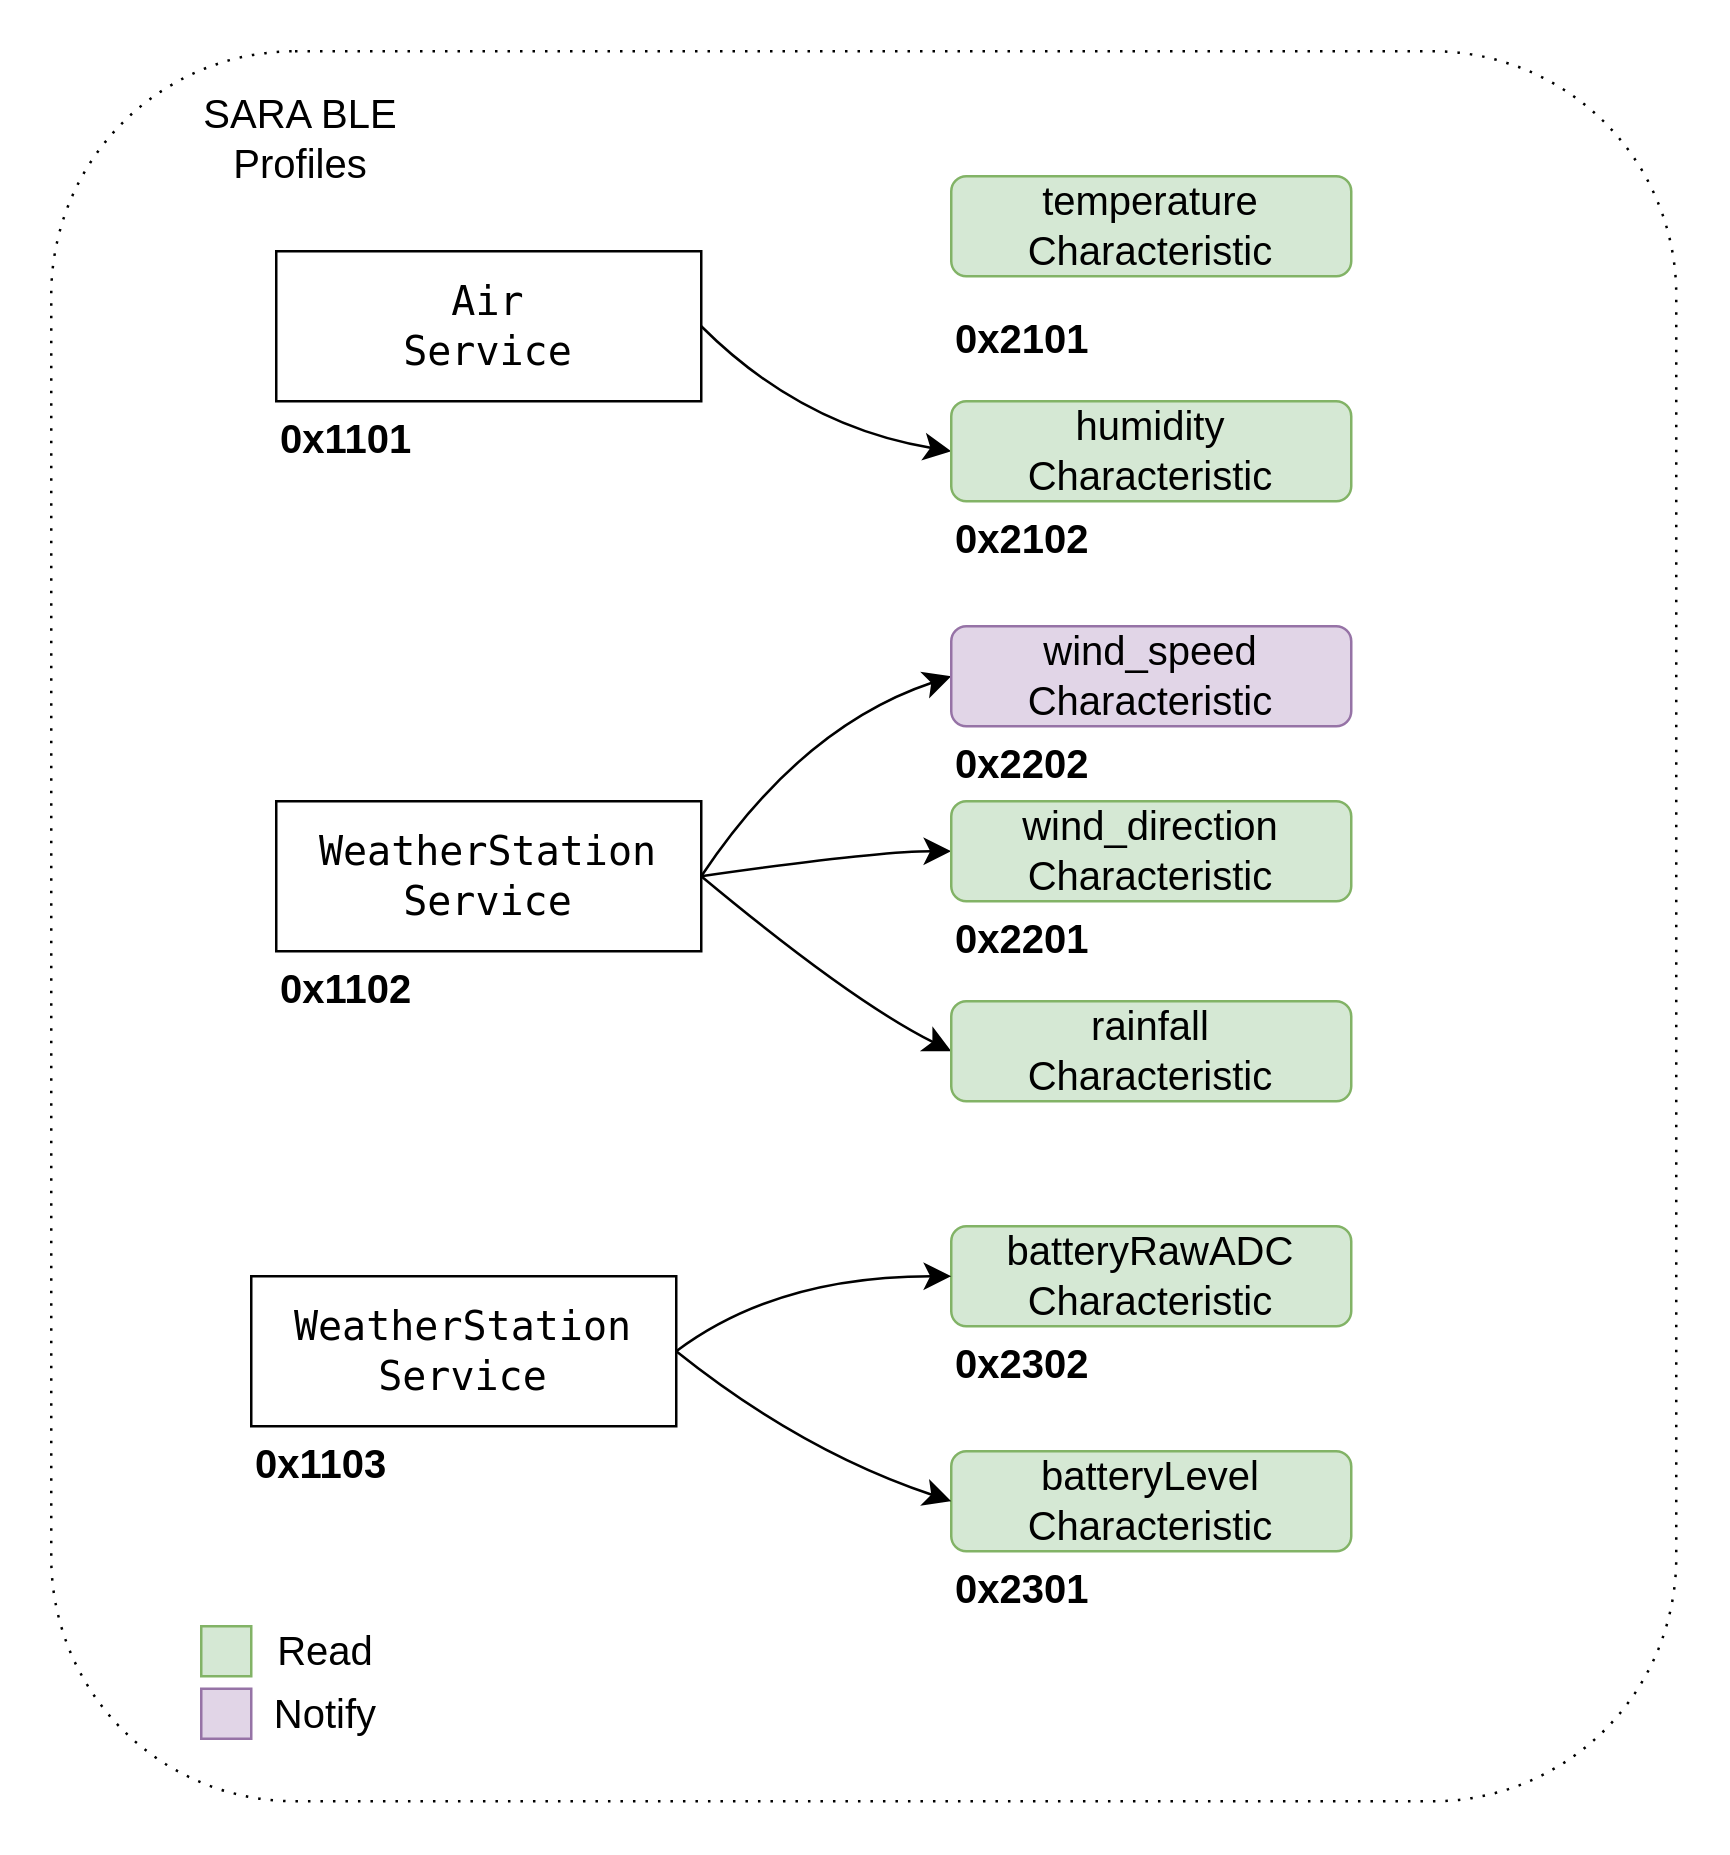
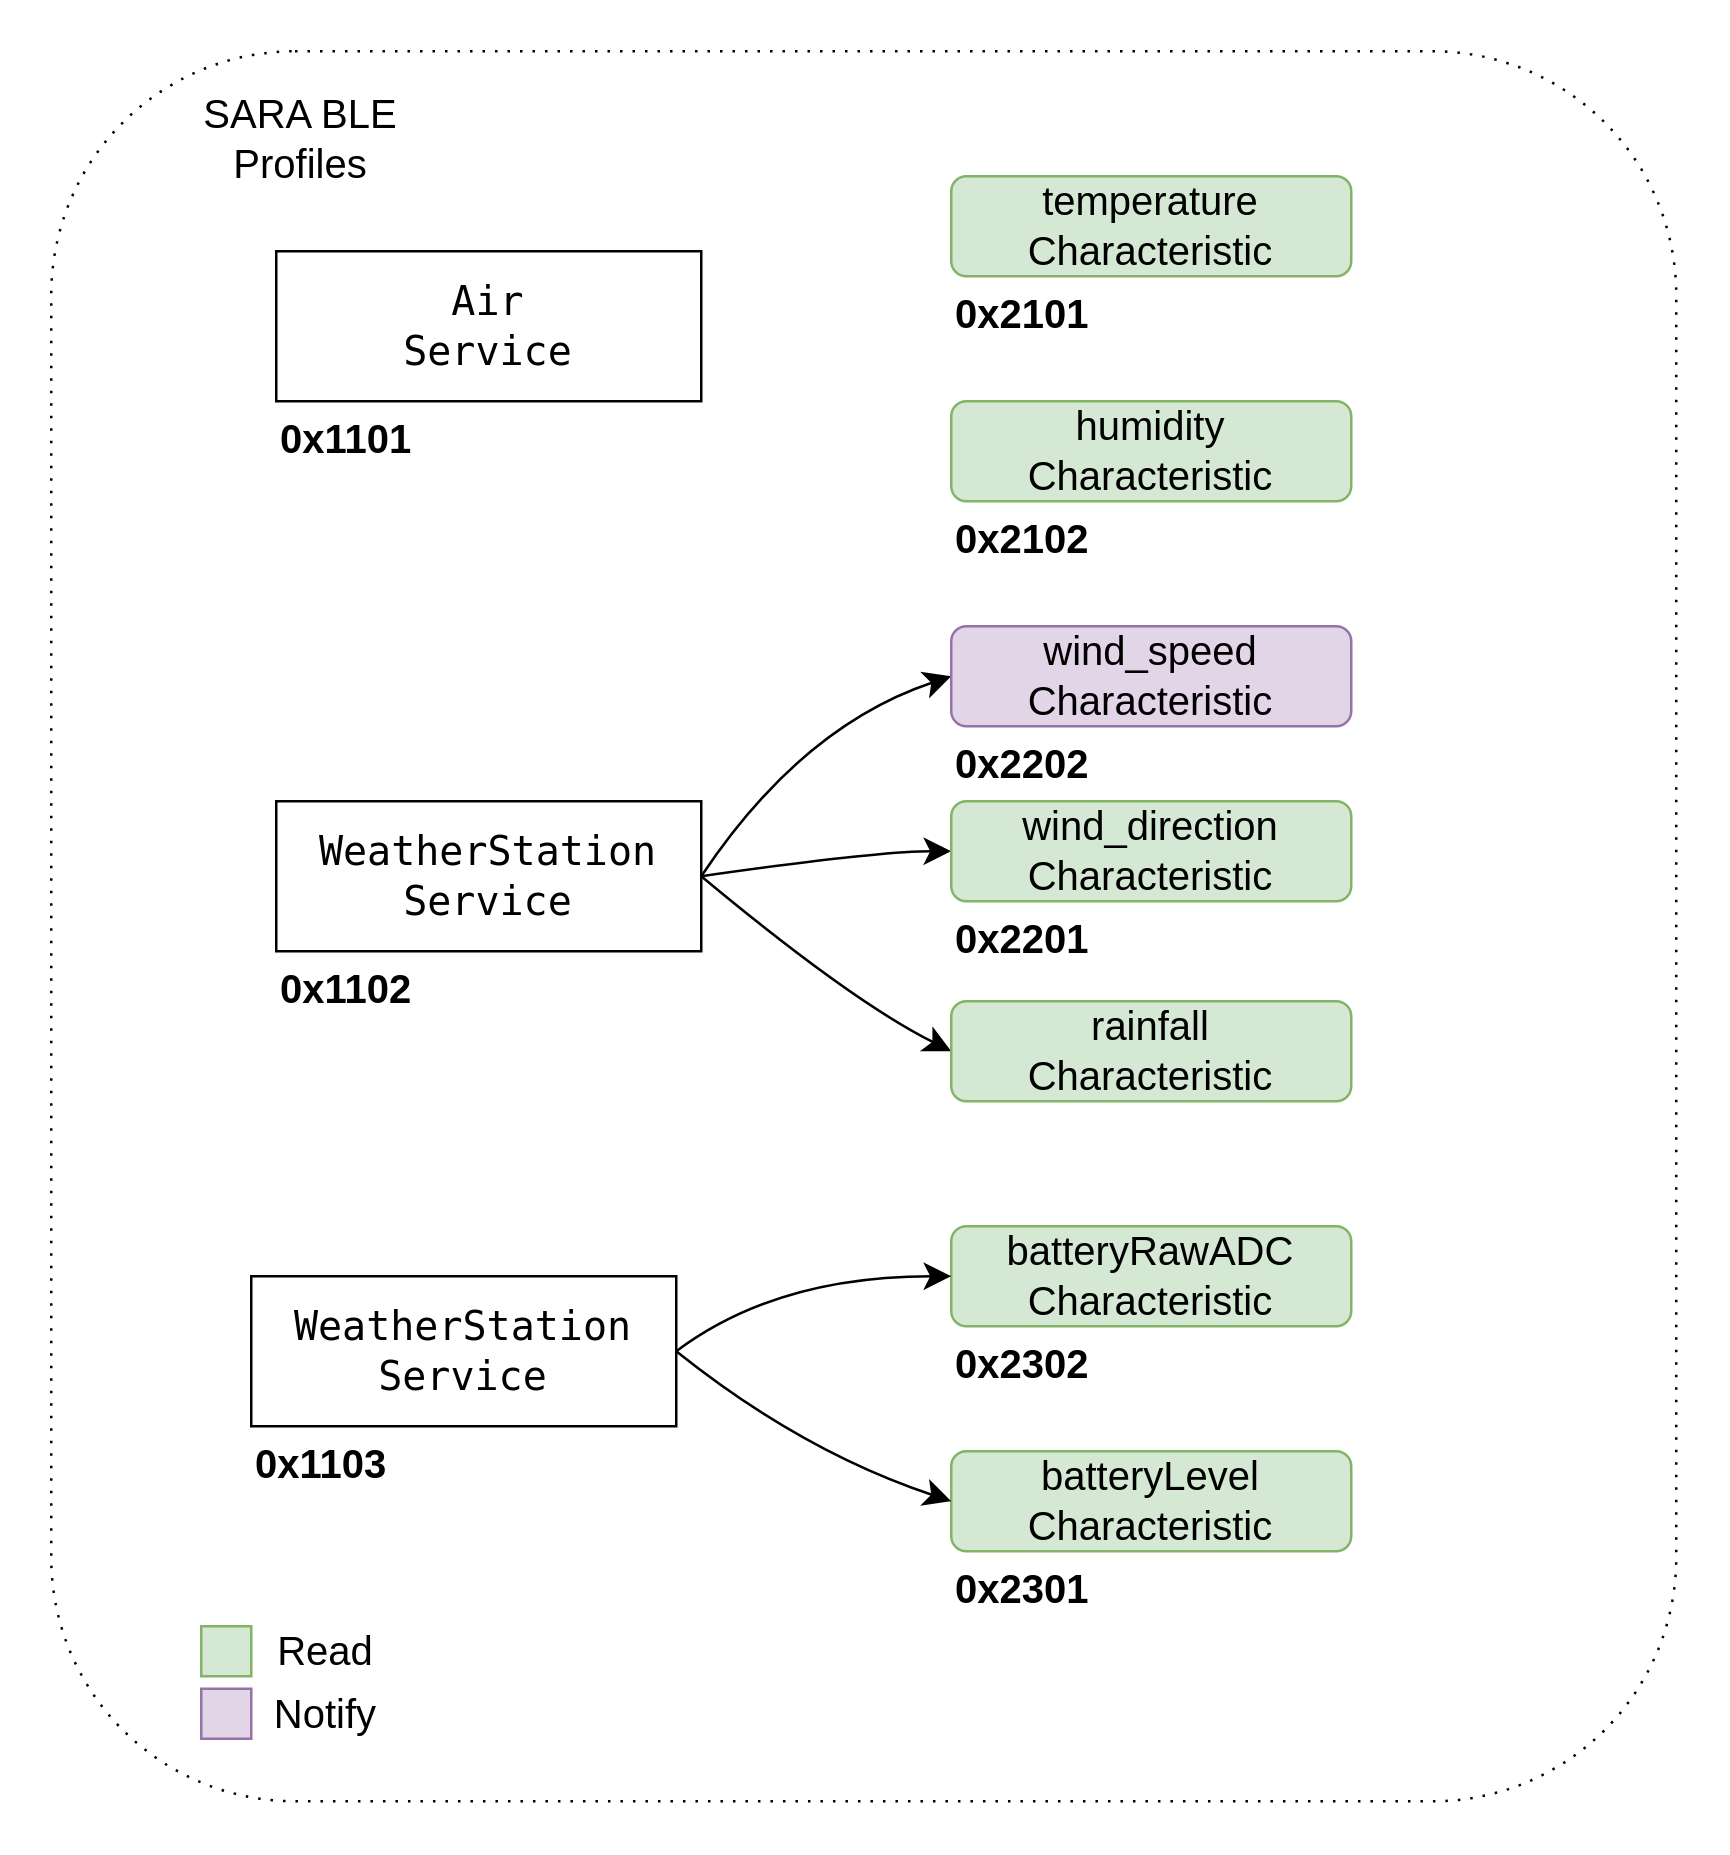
(1026, 339) -> (1026, 314)
(806, 405) -> none
